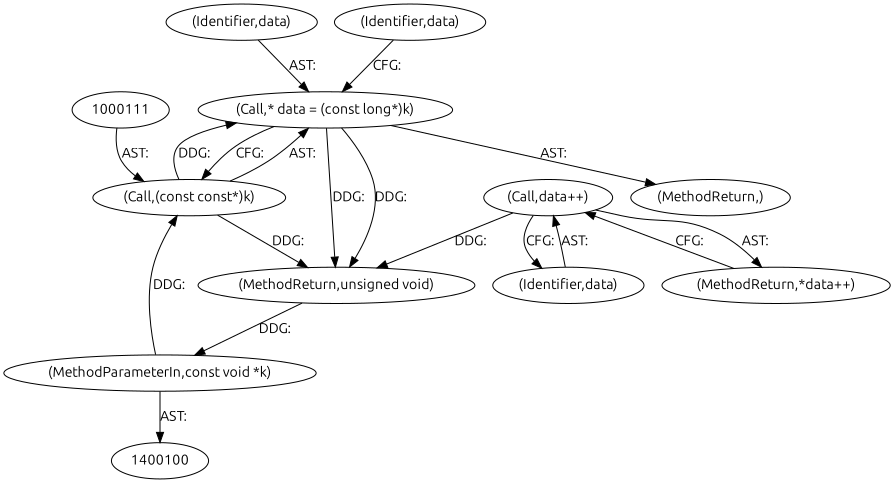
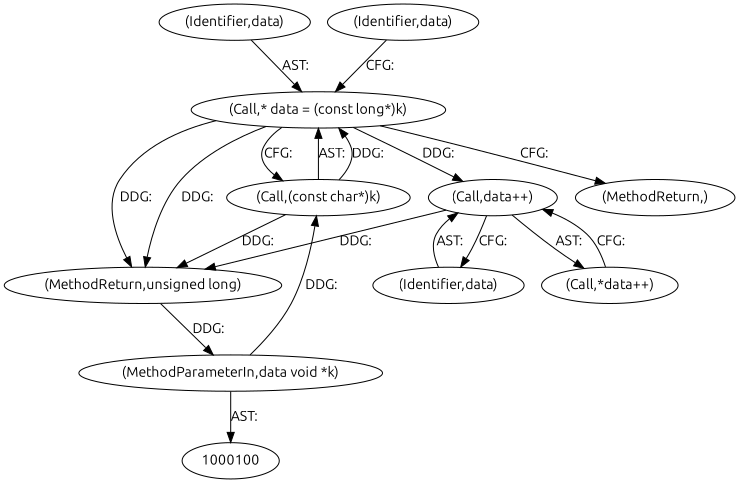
(121, 110) -> none
none -> (404, 152)
(556, 154) -> (536, 154)
(189, 198) -> (318, 198)
(336, 285) -> (143, 285)
(776, 285) -> (610, 285)
(160, 373) -> (231, 373)
(160, 461) -> (231, 461)
